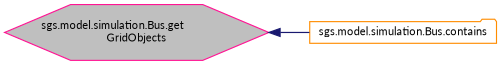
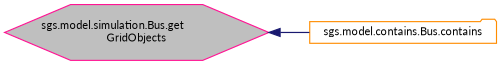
(403, 32) -> (403, 32)
